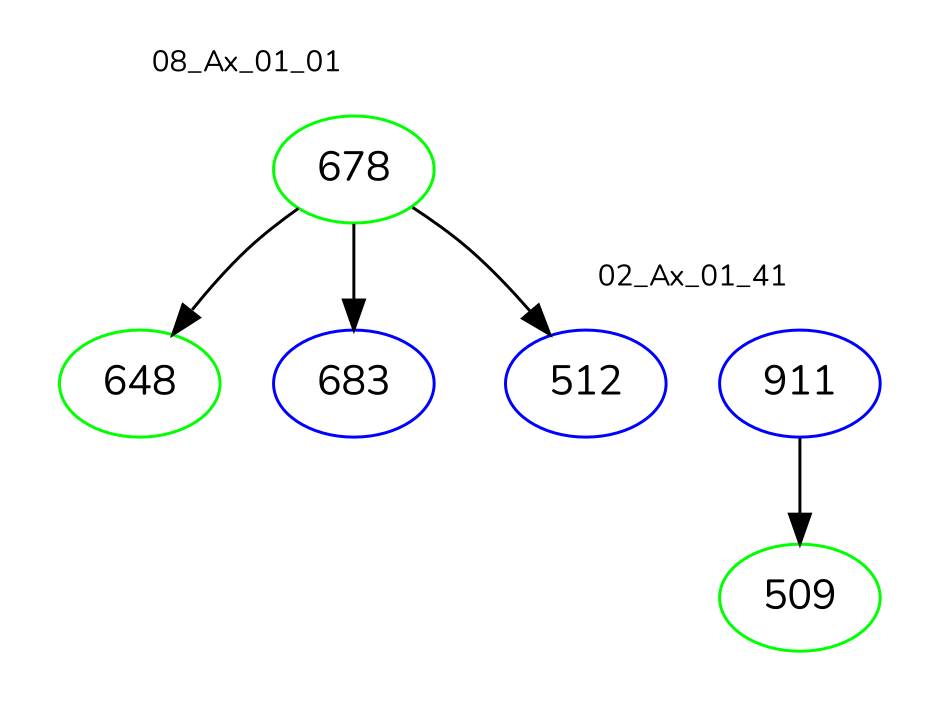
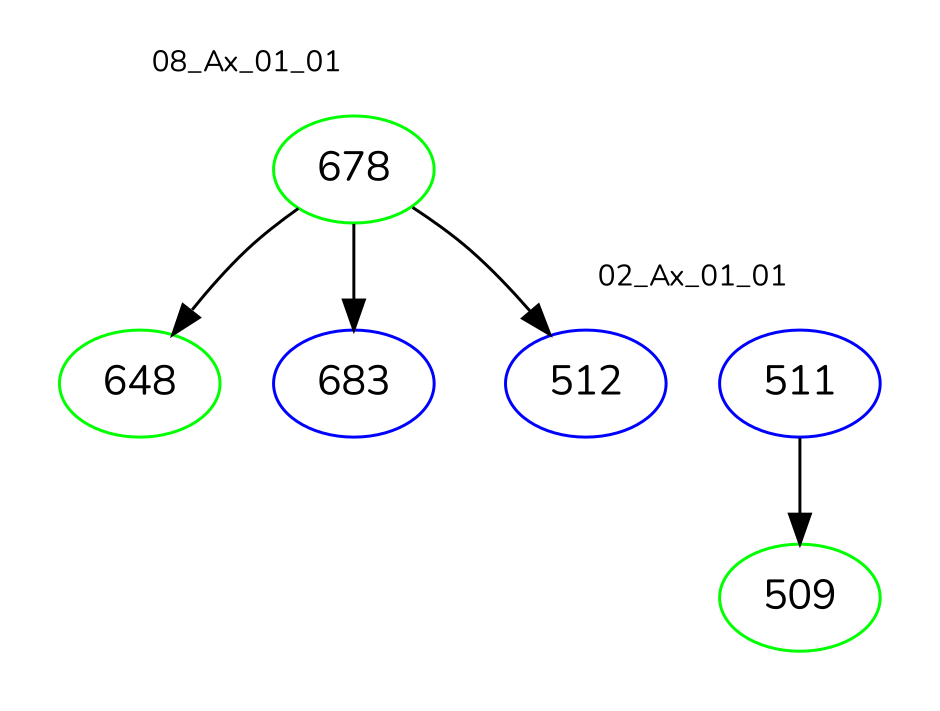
(693, 278) -> (693, 278)
(800, 384) -> (800, 384)
